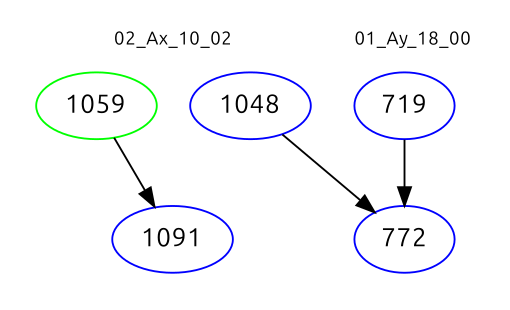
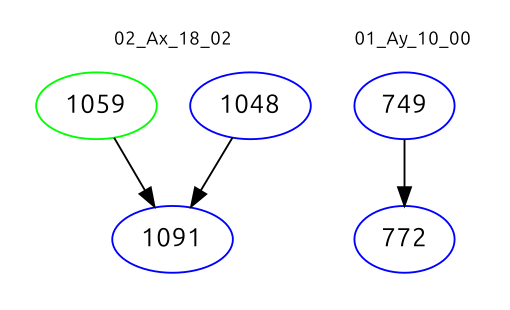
(173, 40) -> (173, 40)
(414, 40) -> (414, 40)
(405, 106) -> (405, 106)
(313, 161) -> (217, 164)
